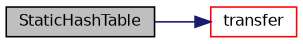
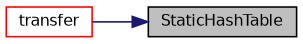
(175, 22) -> (112, 22)
